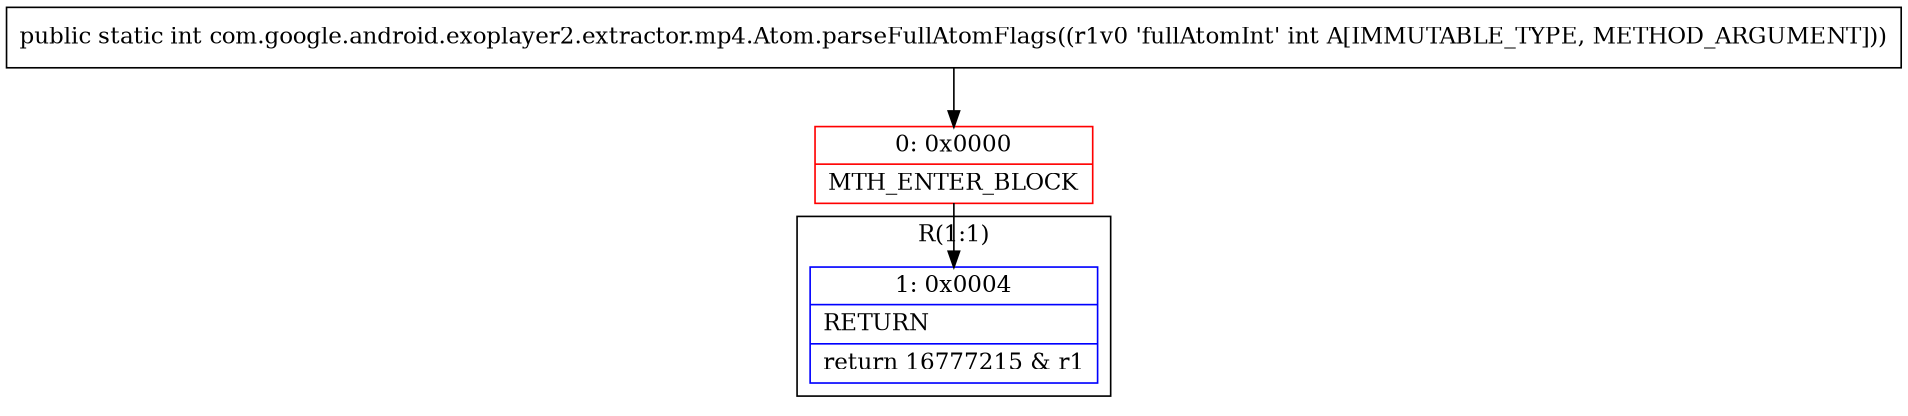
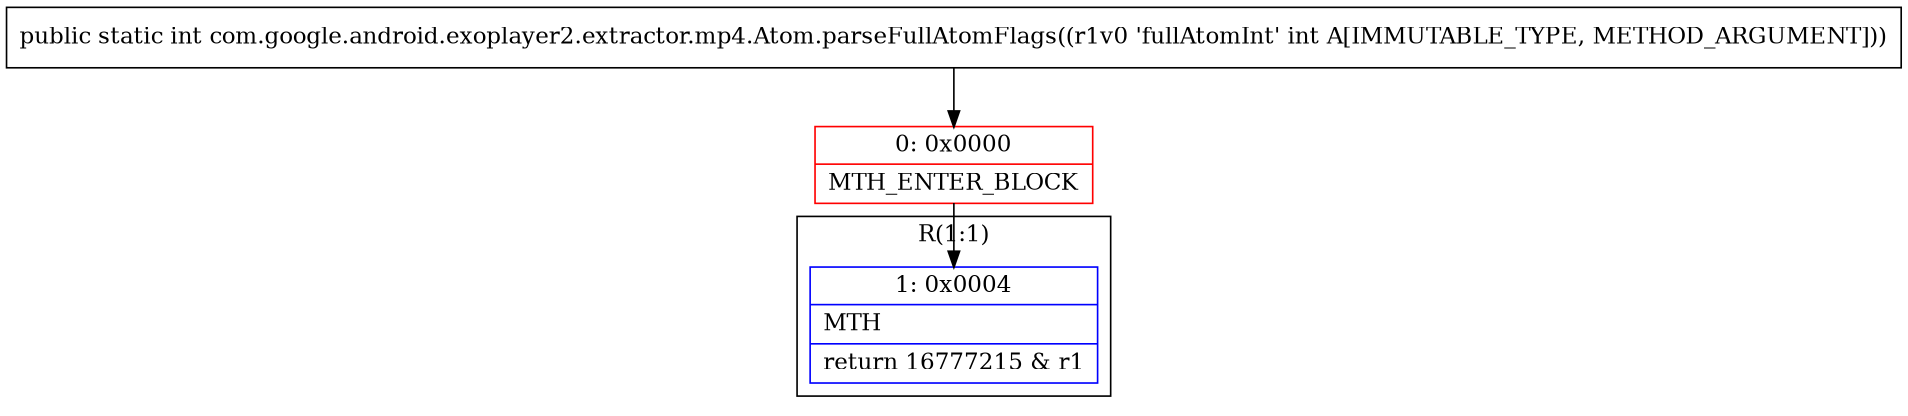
(876, 323) -> (853, 323)
